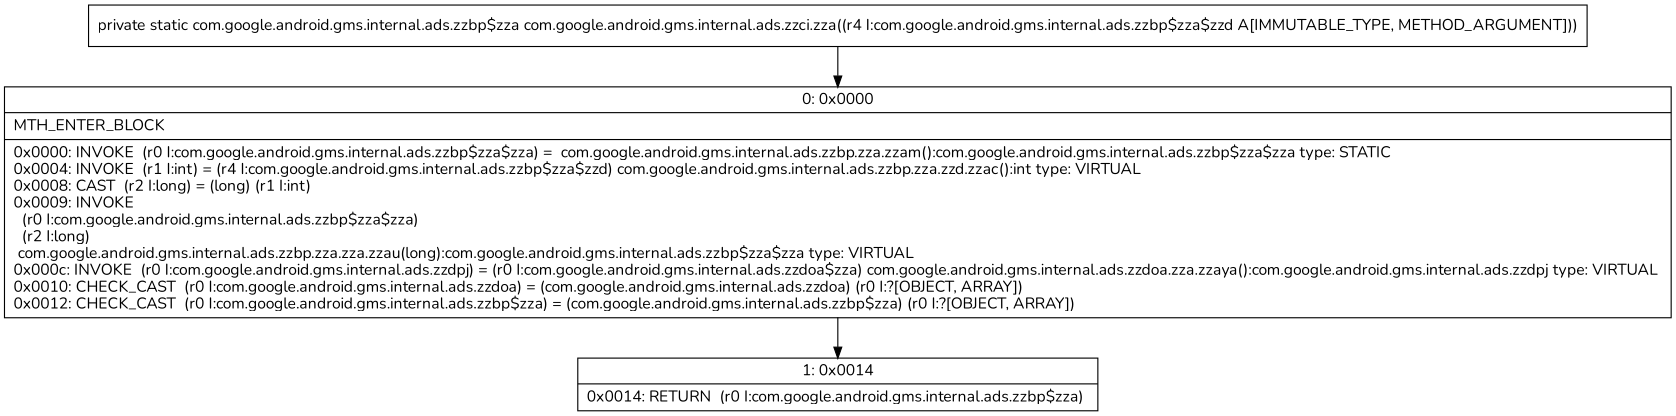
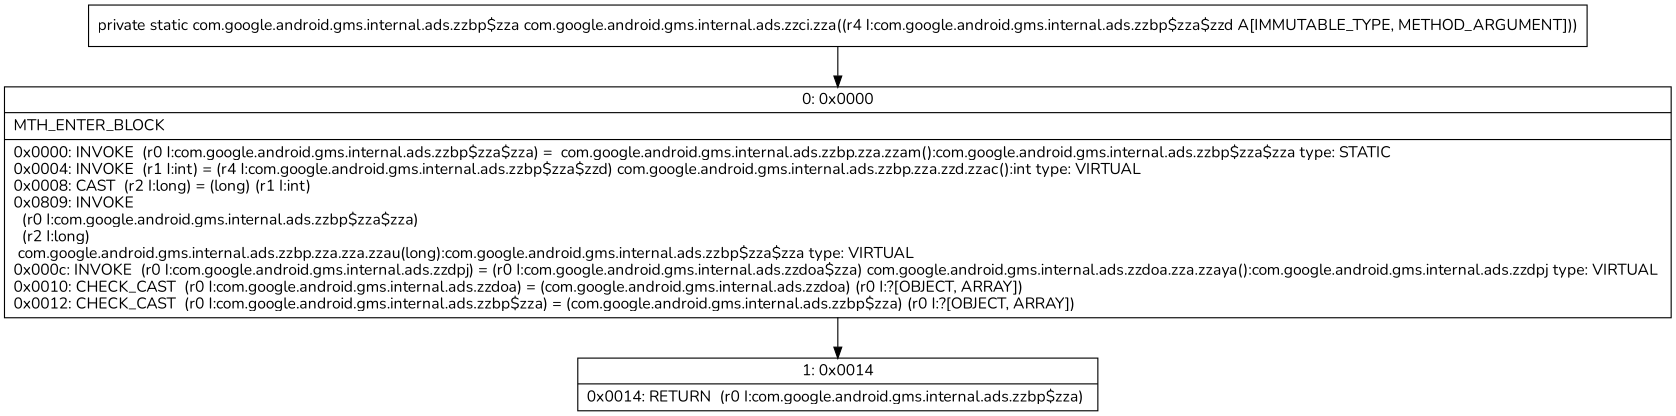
(78, 203) -> (78, 203)
